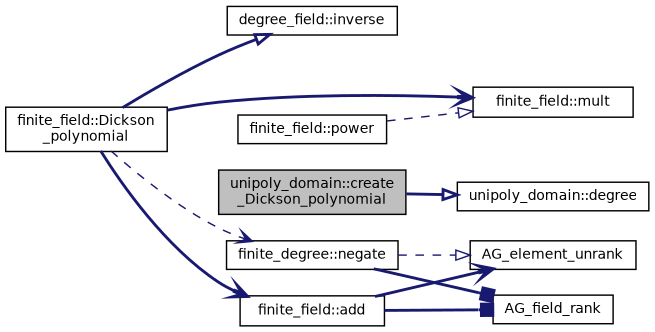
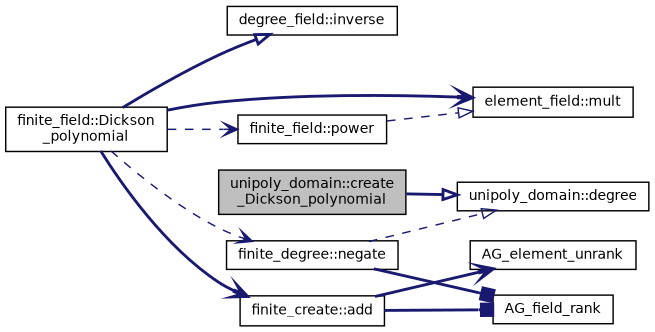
(553, 102) -> (553, 102)
none -> (196, 129)
(427, 255) -> (426, 228)
(312, 311) -> (312, 311)
